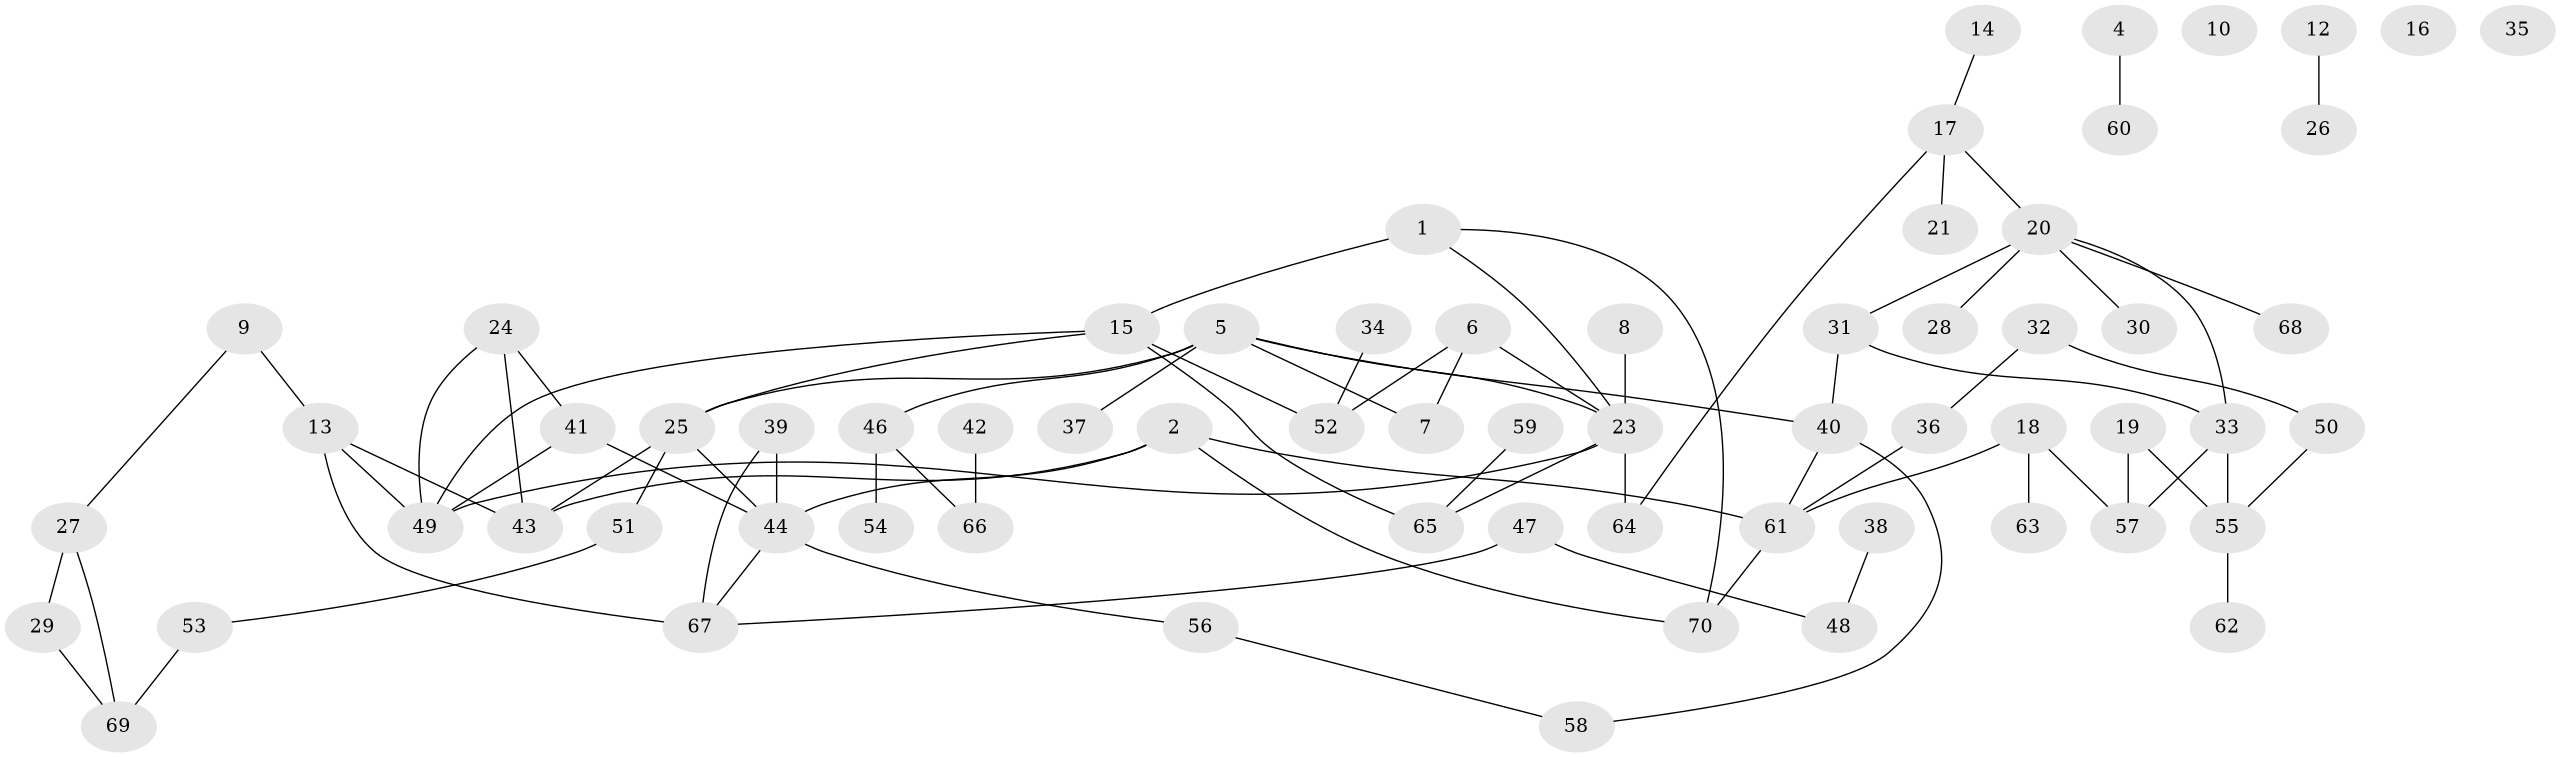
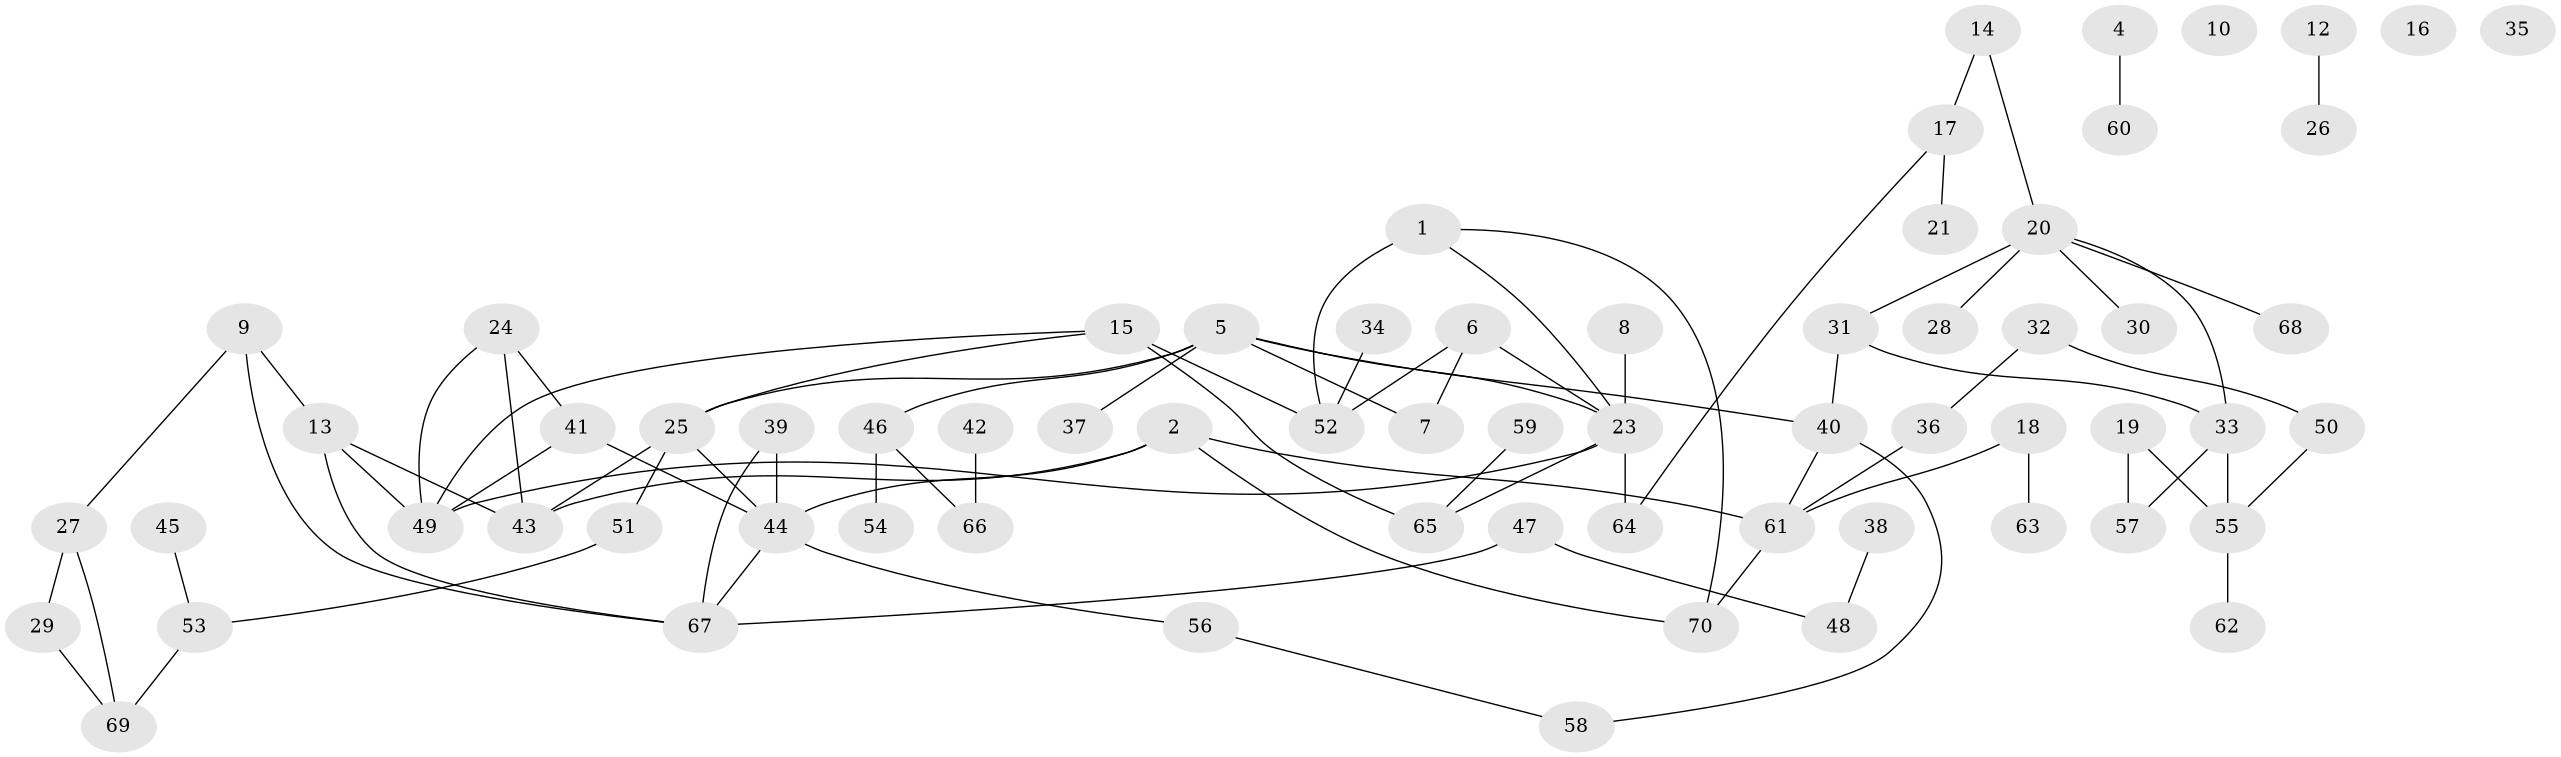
(1993, 180) -> (2011, 130)
(1269, 272) -> (1322, 308)
(2078, 478) -> none
none -> (169, 528)
none -> (388, 574)
